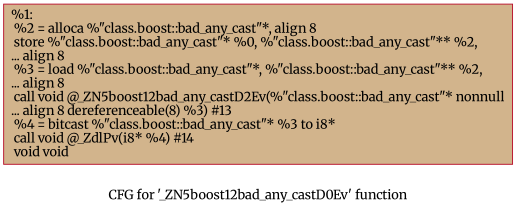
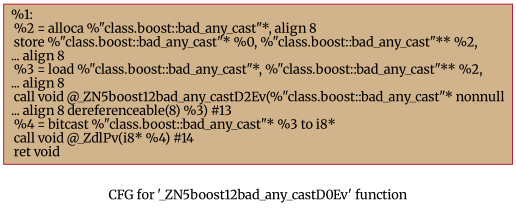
(40, 152) -> (36, 152)
